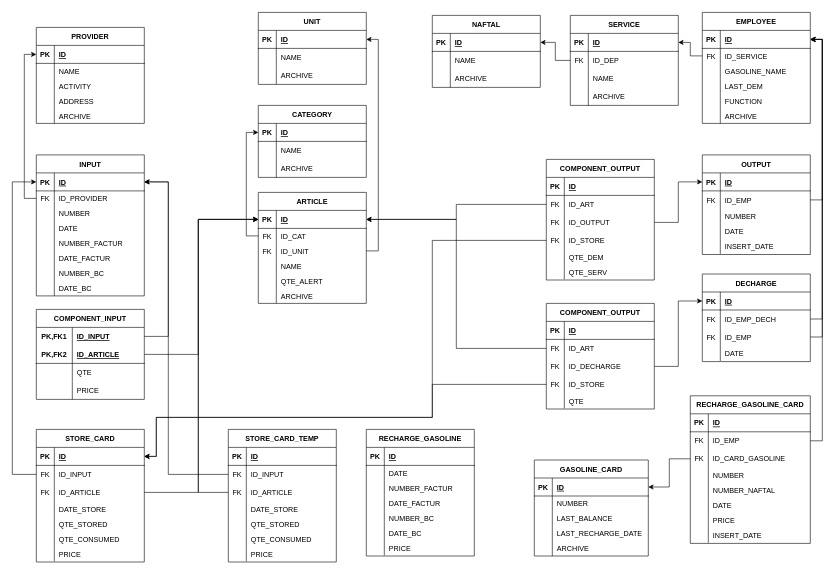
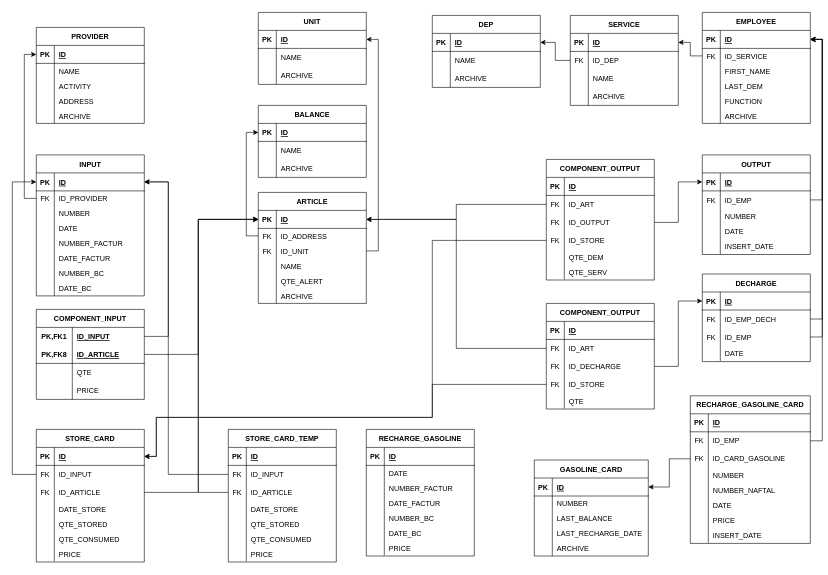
(486, 25) -> (486, 25)
(751, 71) -> (745, 71)
(312, 115) -> (312, 115)
(293, 236) -> (301, 236)
(54, 355) -> (54, 355)
